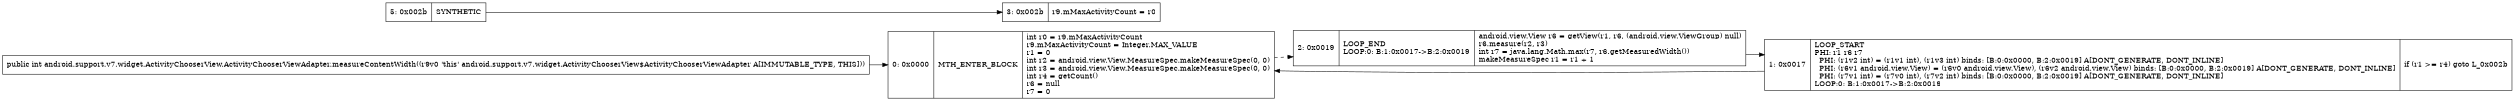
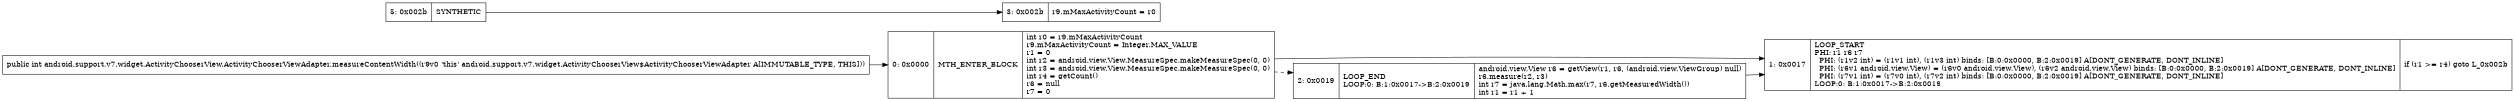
(1537, 60) -> (1507, 92)
(1522, 73) -> (1517, 57)
